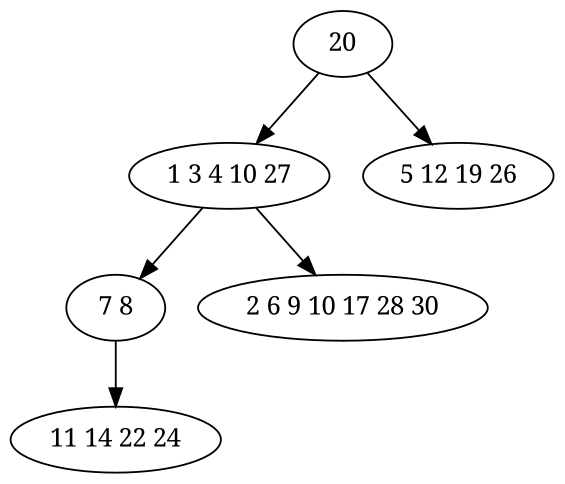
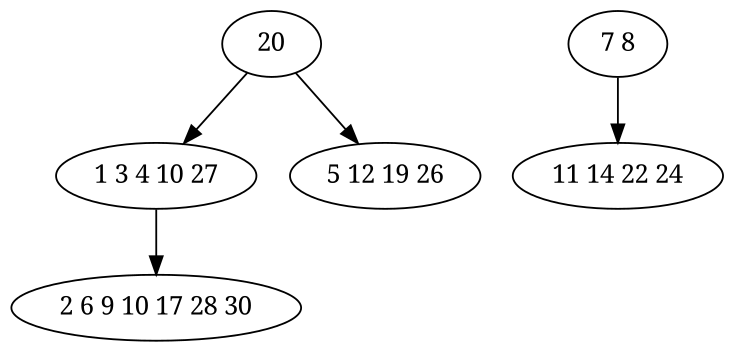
(177, 236) -> none
